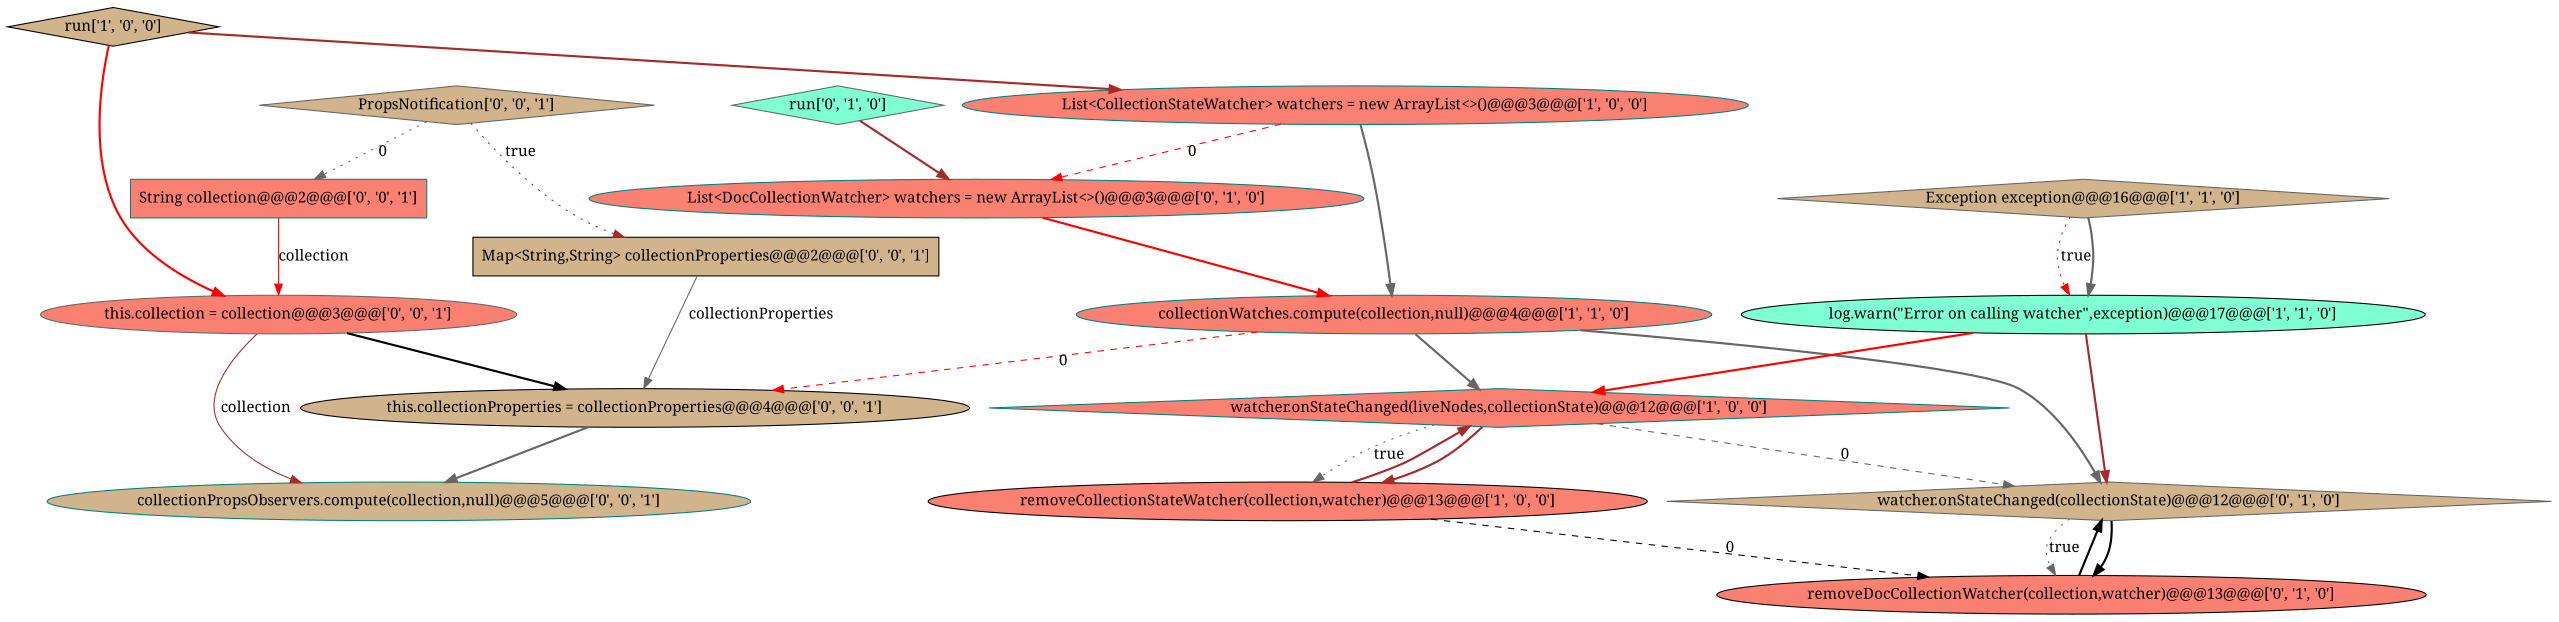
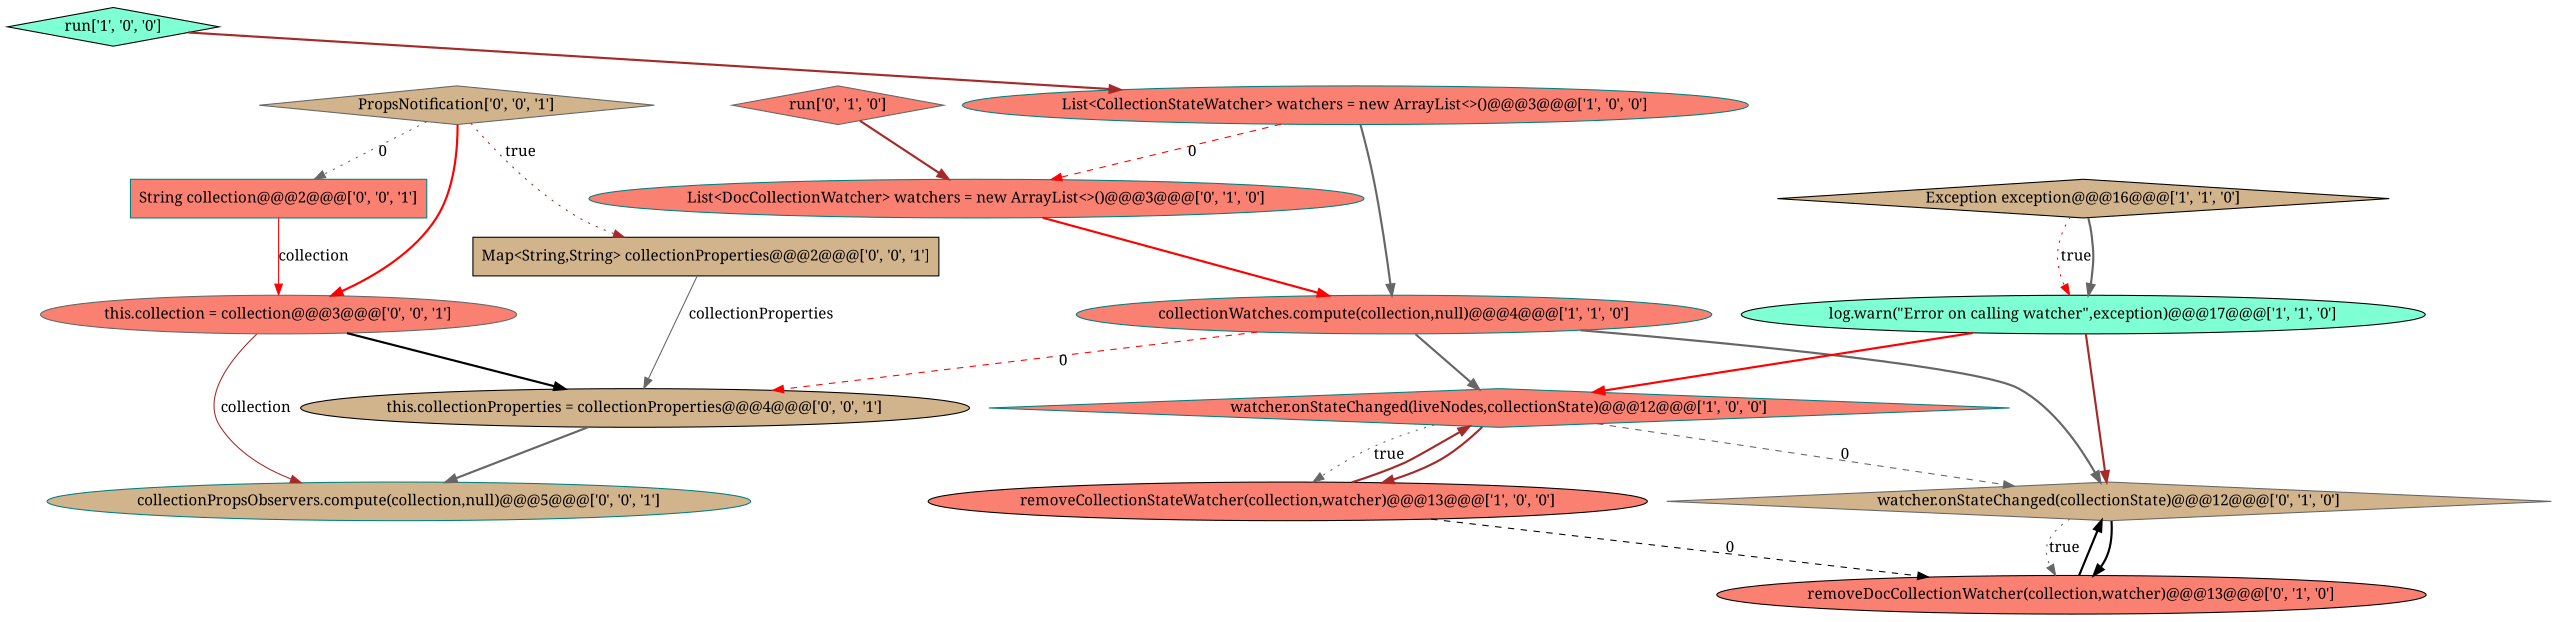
(113, 27) -> (113, 27)
(838, 105) -> (838, 105)
(109, 192) -> (429, 228)
(2083, 199) -> (2083, 199)
